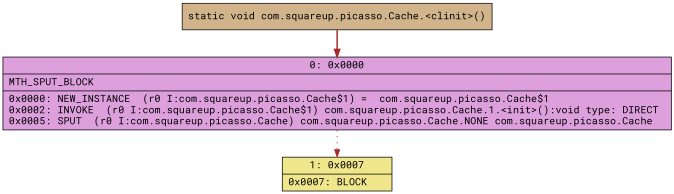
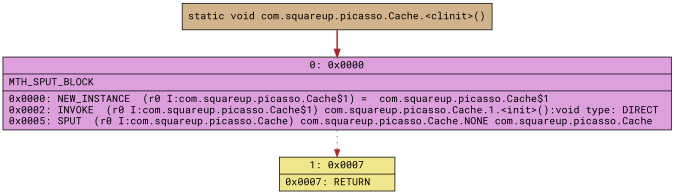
(337, 182) -> (337, 182)
